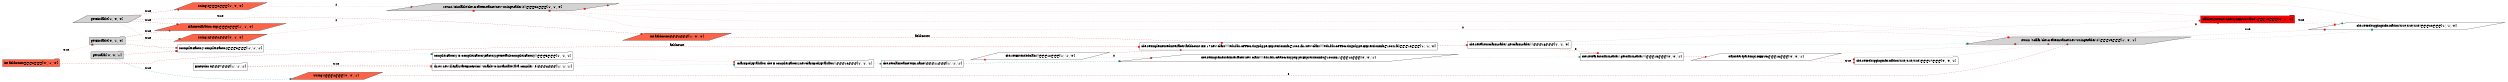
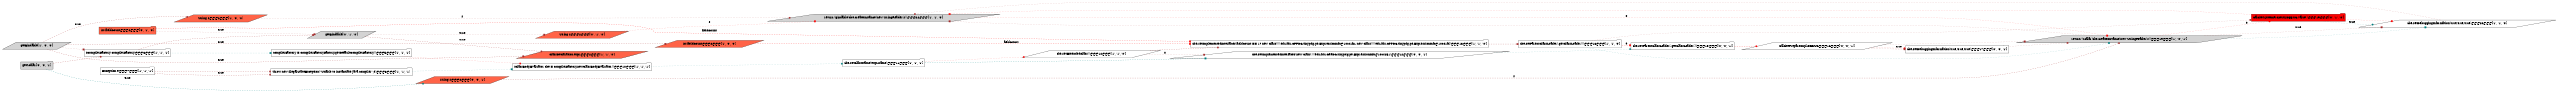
(107, 41) -> (342, 35)
(150, 46) -> (225, 37)
